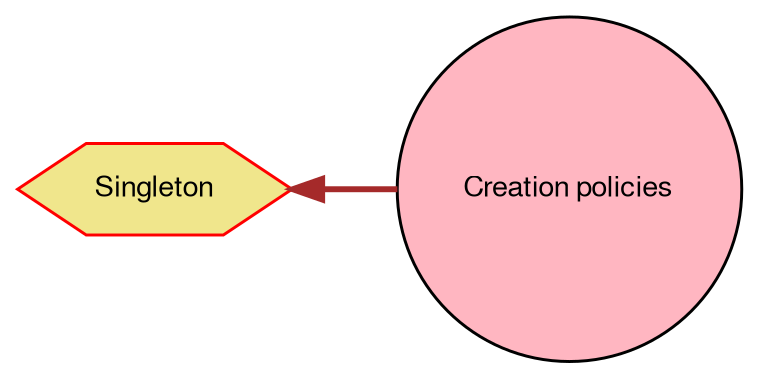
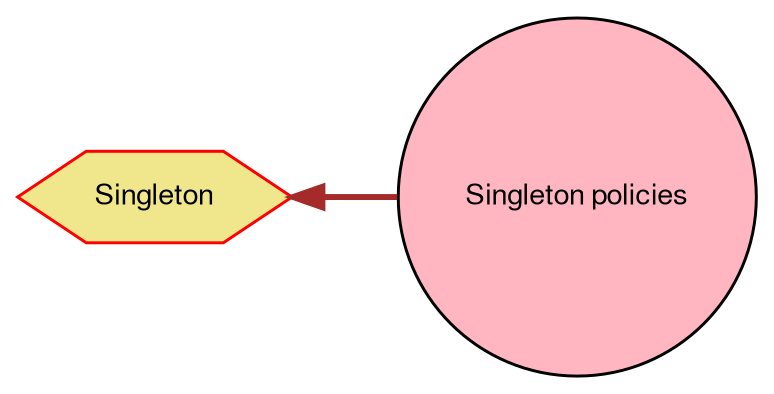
(569, 189) -> (577, 197)
